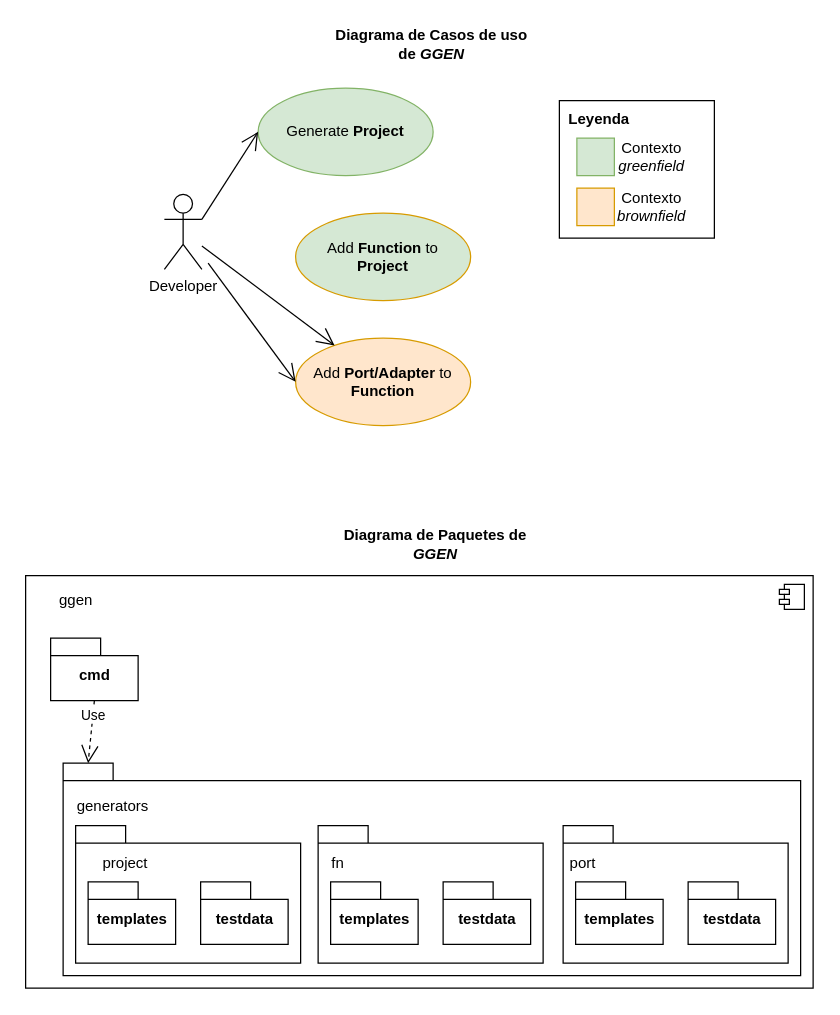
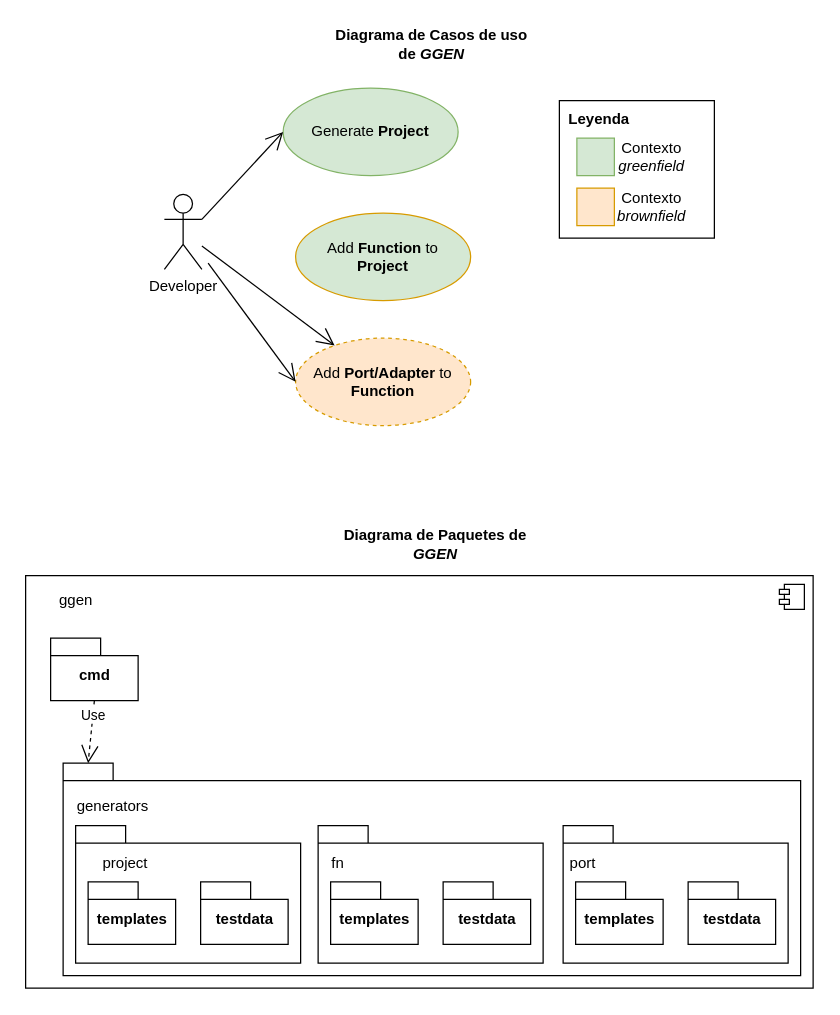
(346, 132) -> (371, 132)
(383, 382) -> (383, 382)
